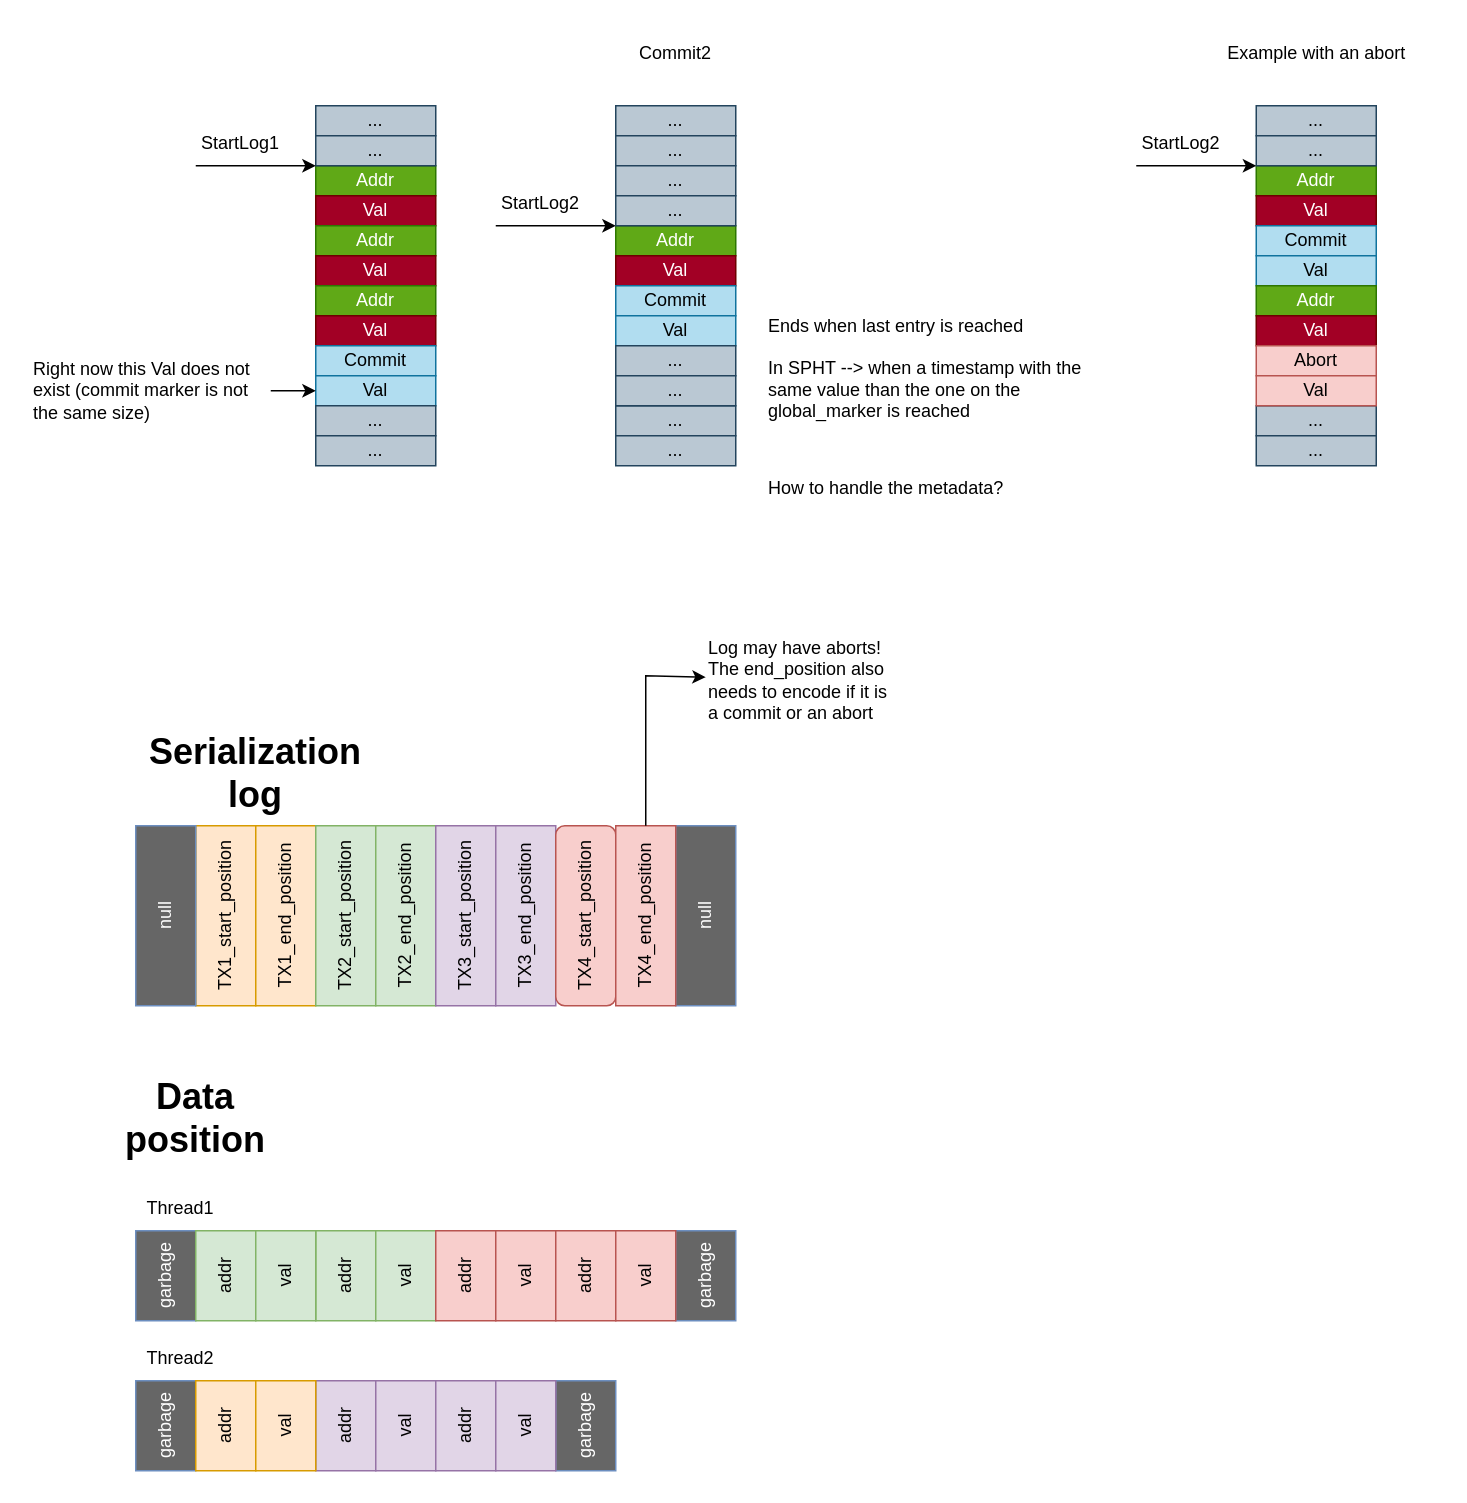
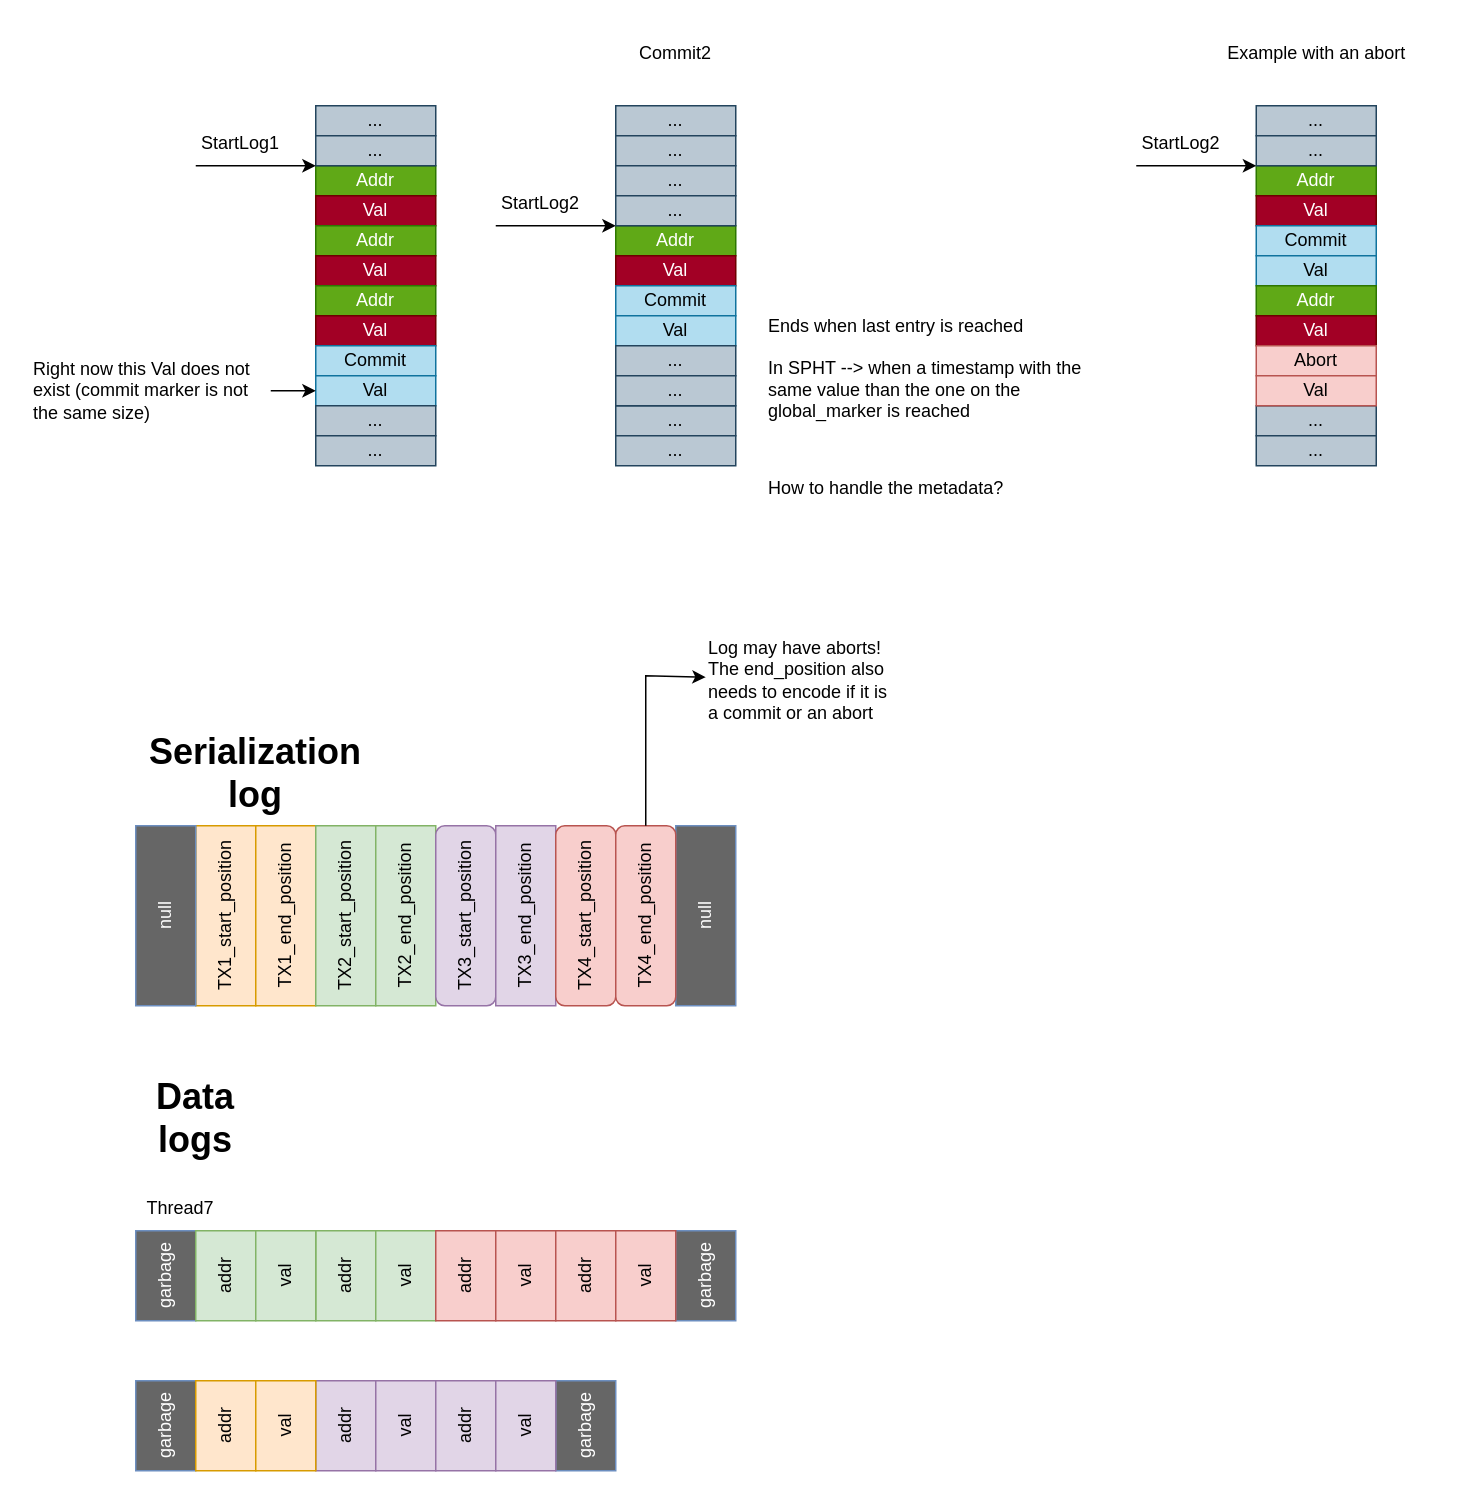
(466, 916) -> (466, 916)
(646, 916) -> (646, 916)
(196, 1118) -> (196, 1118)
(181, 1208) -> (181, 1208)
(181, 1358) -> none
